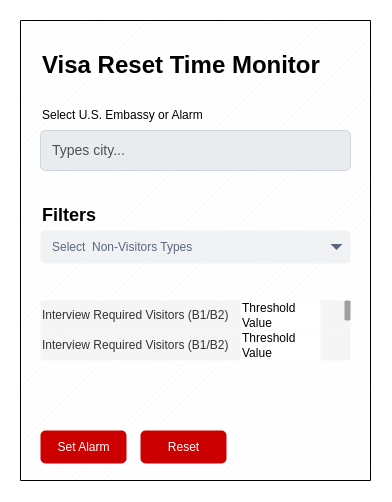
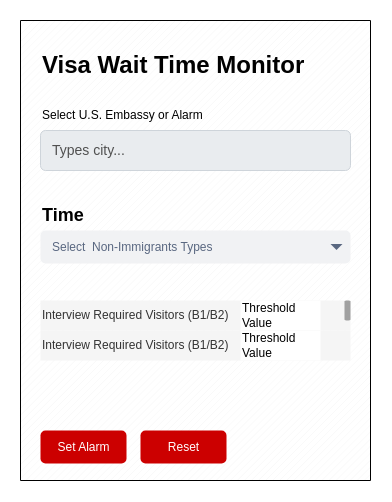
(110, 66) -> (106, 66)
(63, 216) -> (54, 216)
(132, 248) -> (140, 248)
